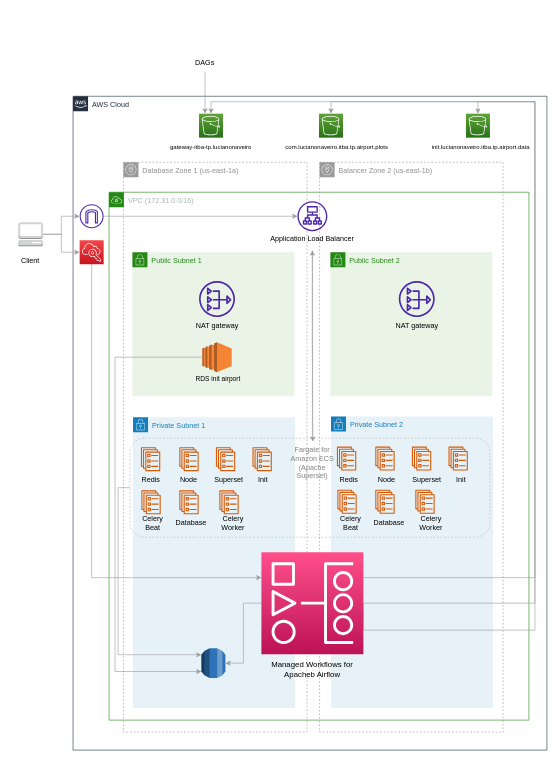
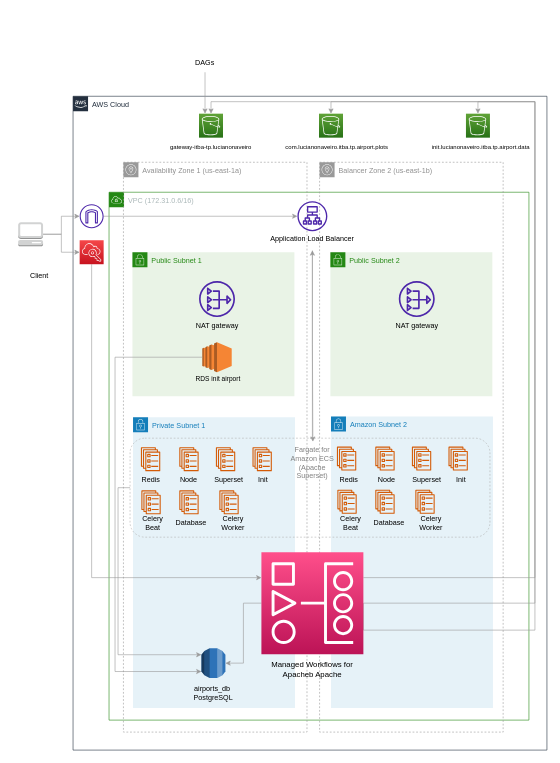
(196, 171) -> (200, 171)
(163, 201) -> (163, 201)
(30, 261) -> (39, 276)
(380, 425) -> (378, 425)
(312, 669) -> (312, 669)
none -> (213, 693)
